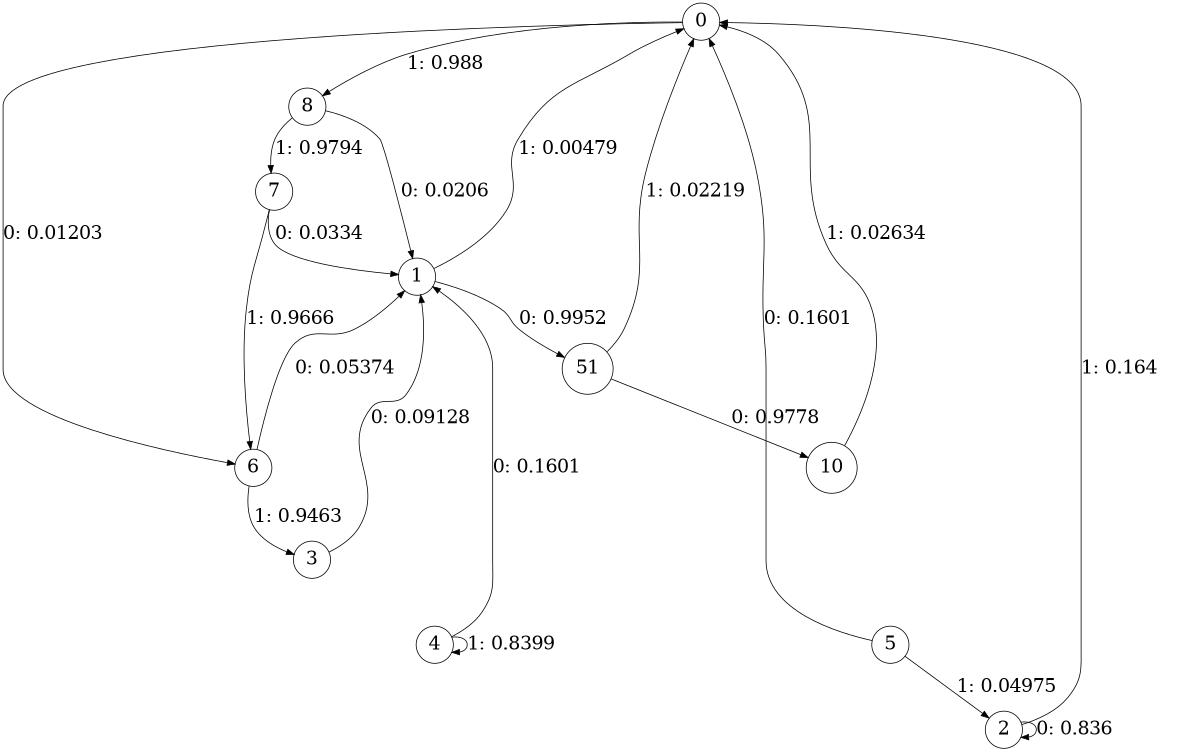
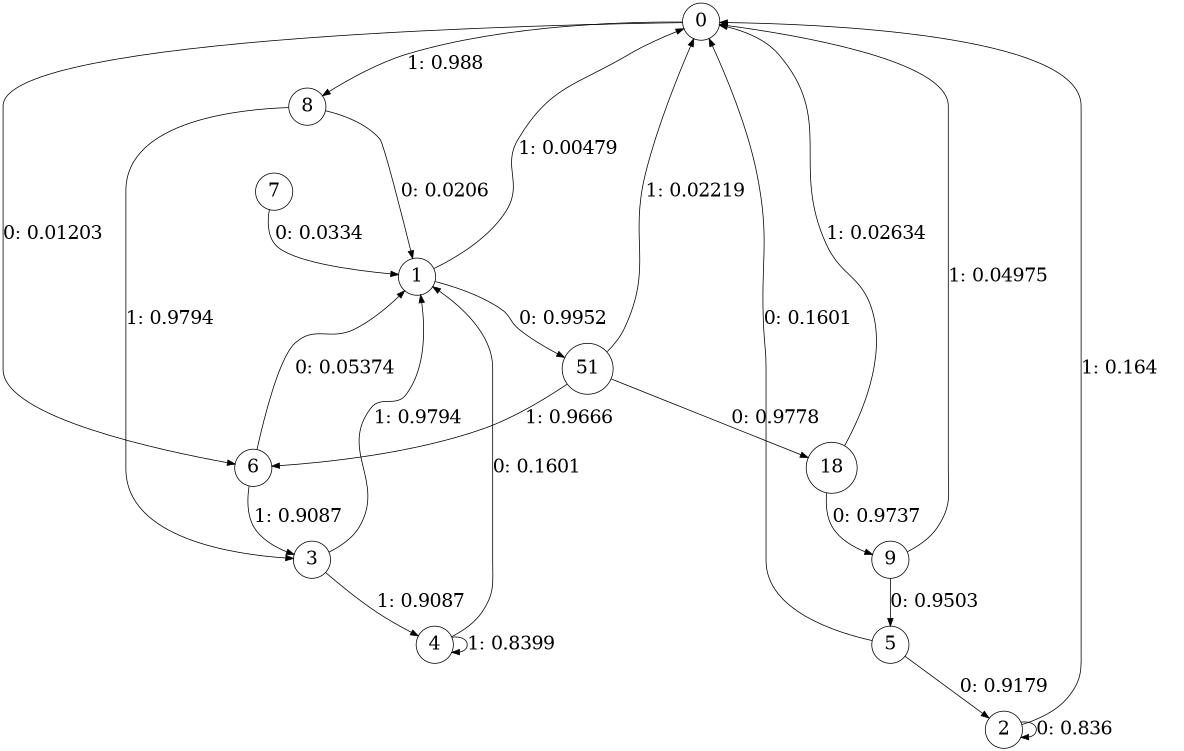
(275, 139) -> (126, 330)
(245, 324) -> (429, 444)
(426, 418) -> (426, 418)
(832, 468) -> (832, 468)
(307, 517) -> (307, 517)
none -> (890, 560)
none -> (367, 605)
(1012, 687) -> (1012, 687)
